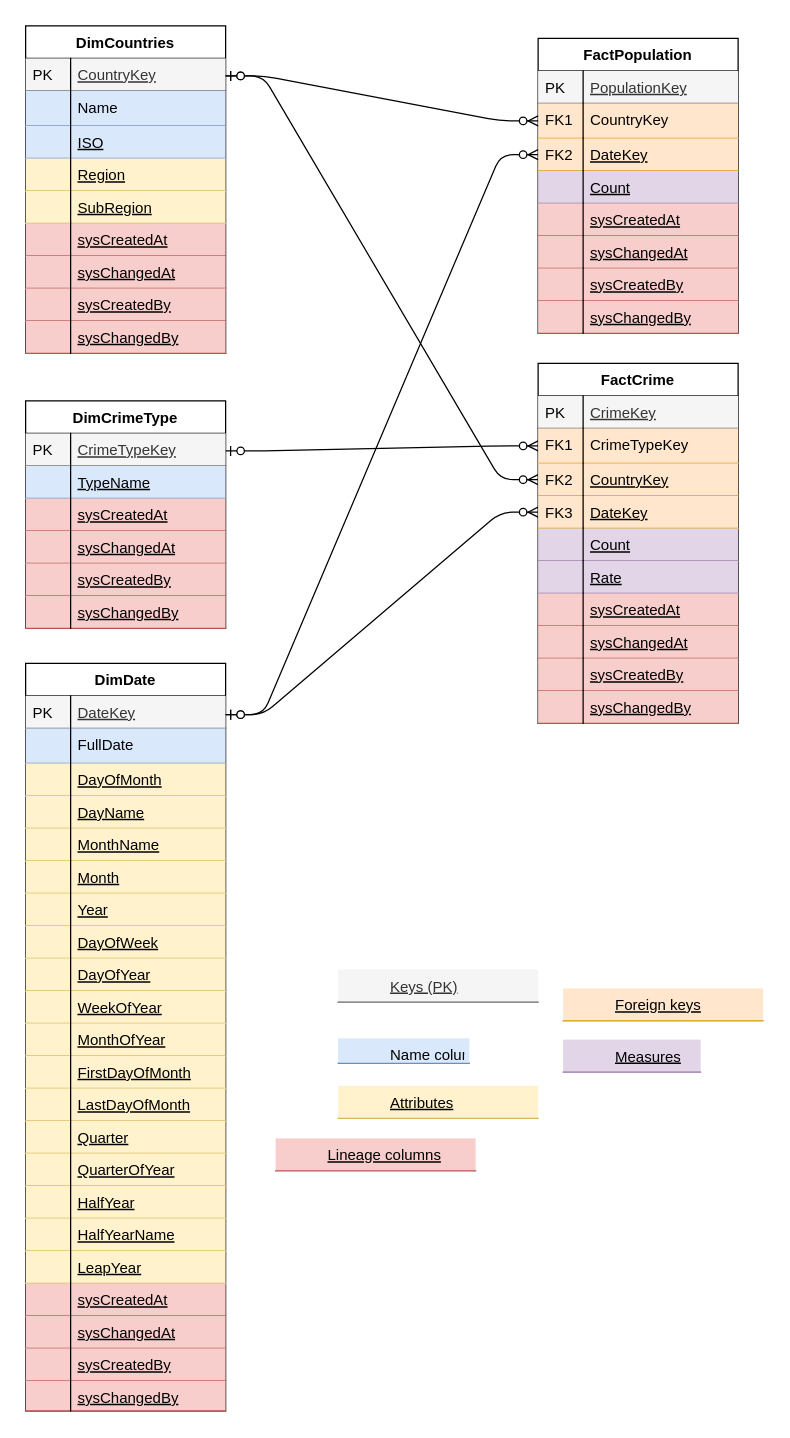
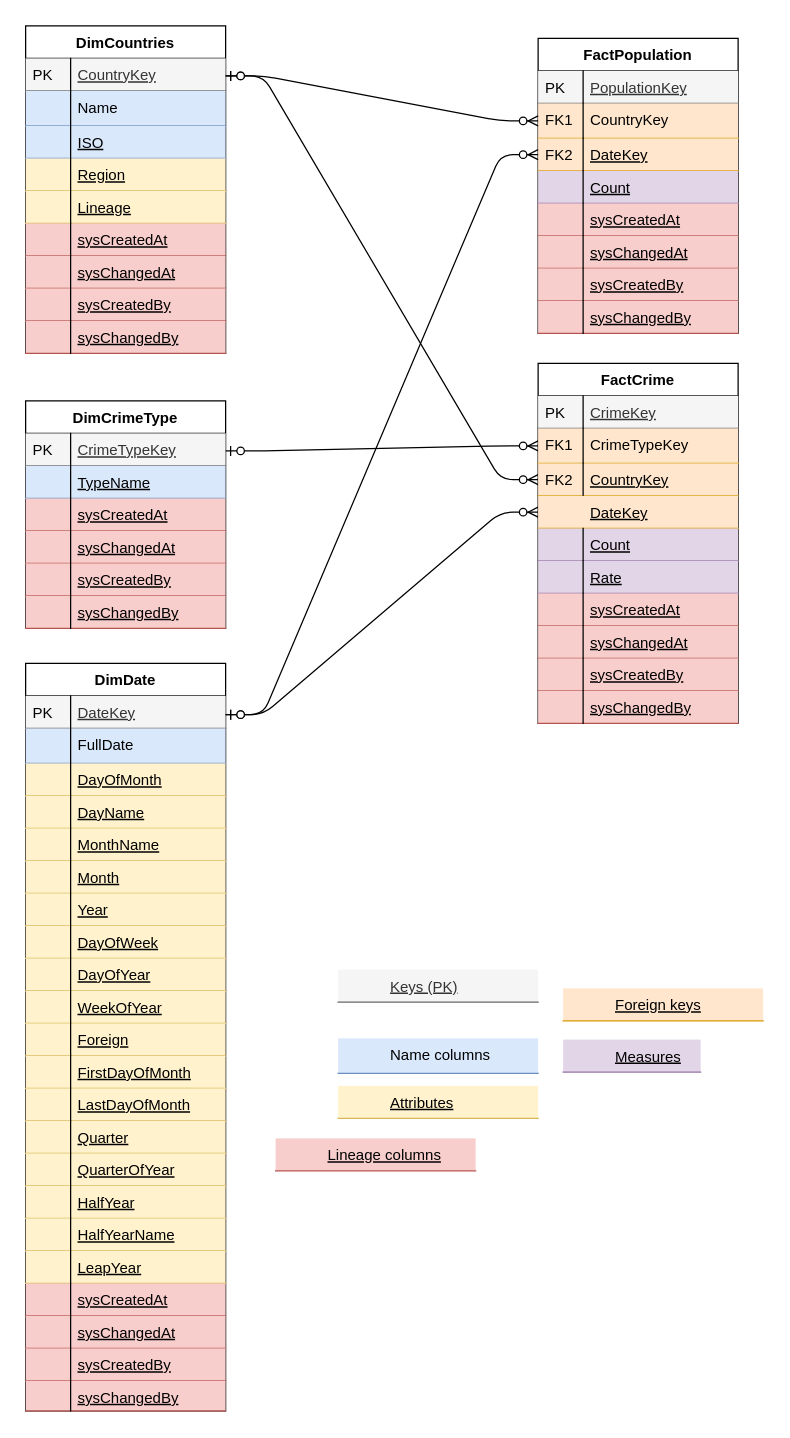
(113, 208) -> (105, 208)
(561, 512) -> none
(124, 1040) -> (105, 1040)
(404, 1051) -> (438, 1056)
